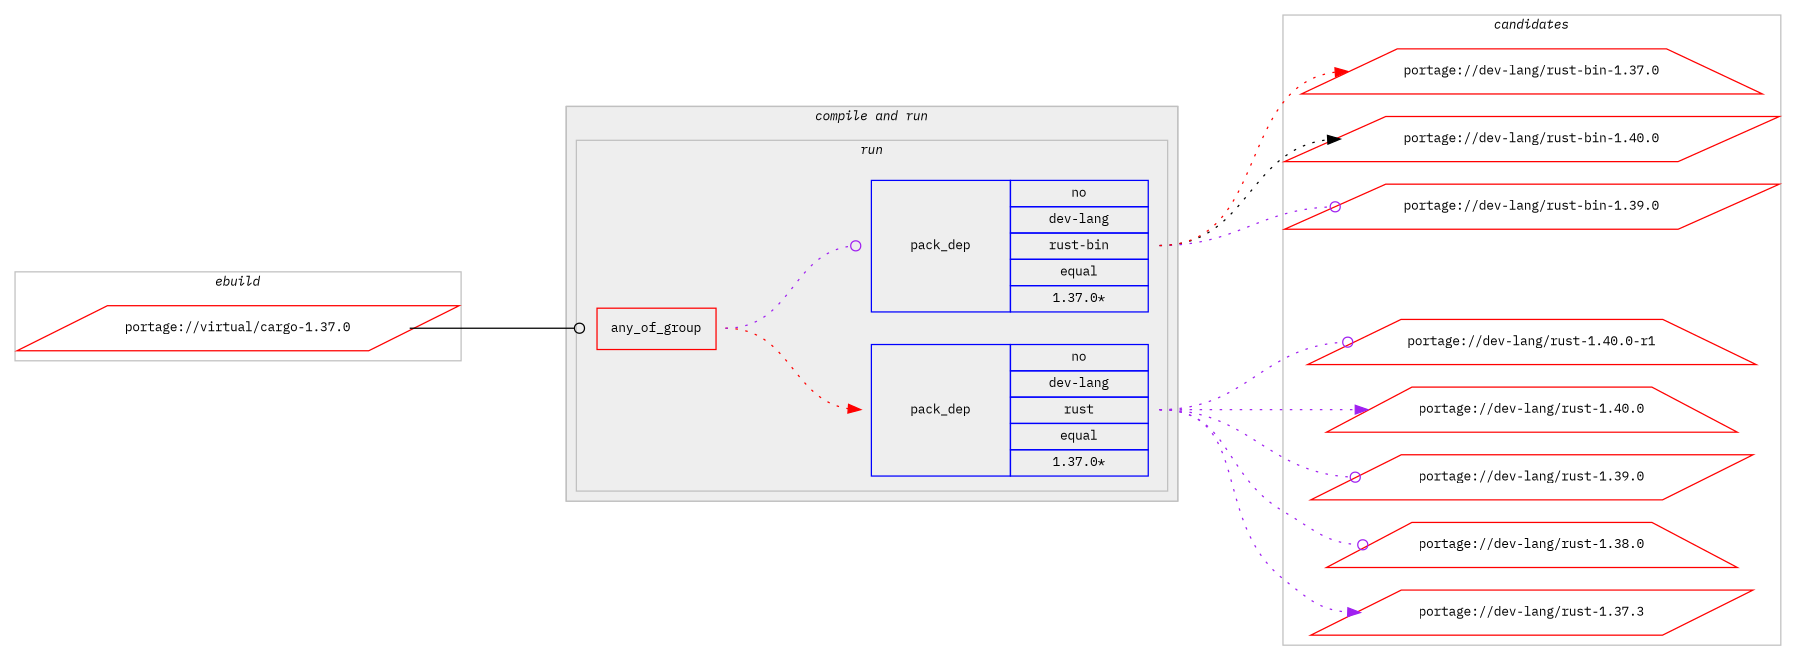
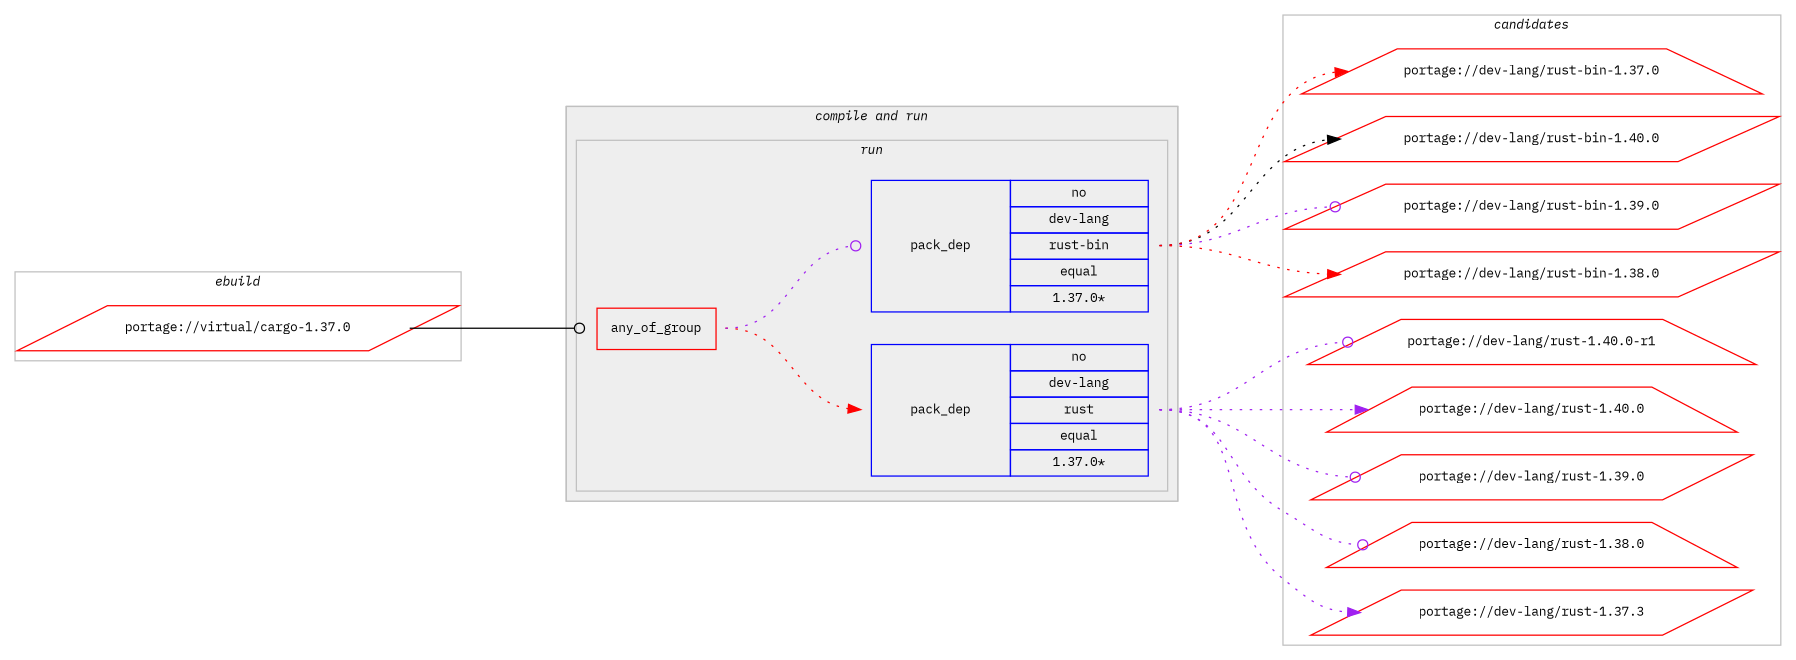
none -> (1532, 274)
